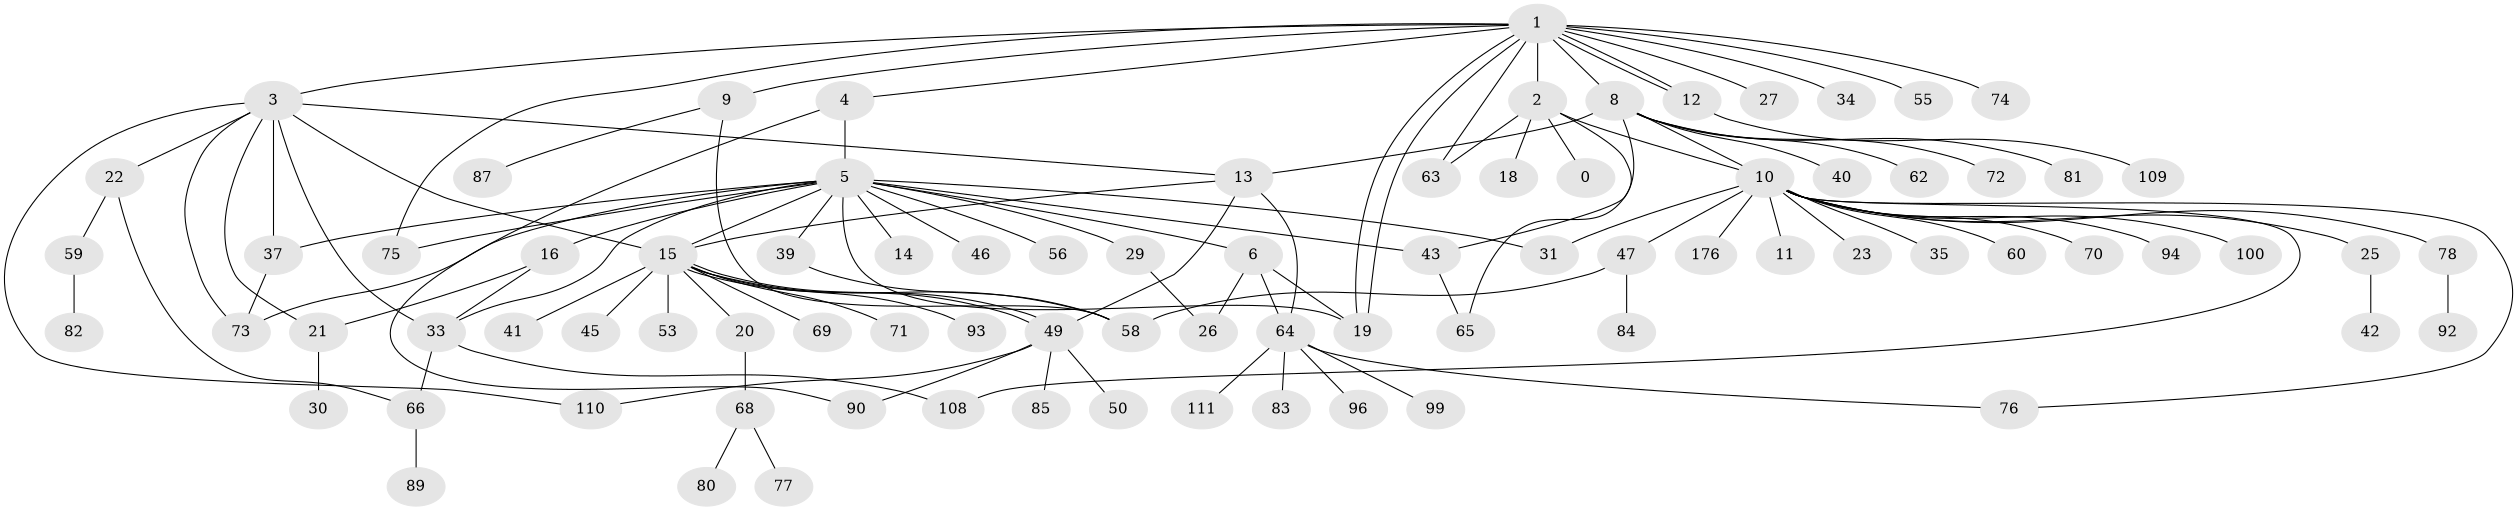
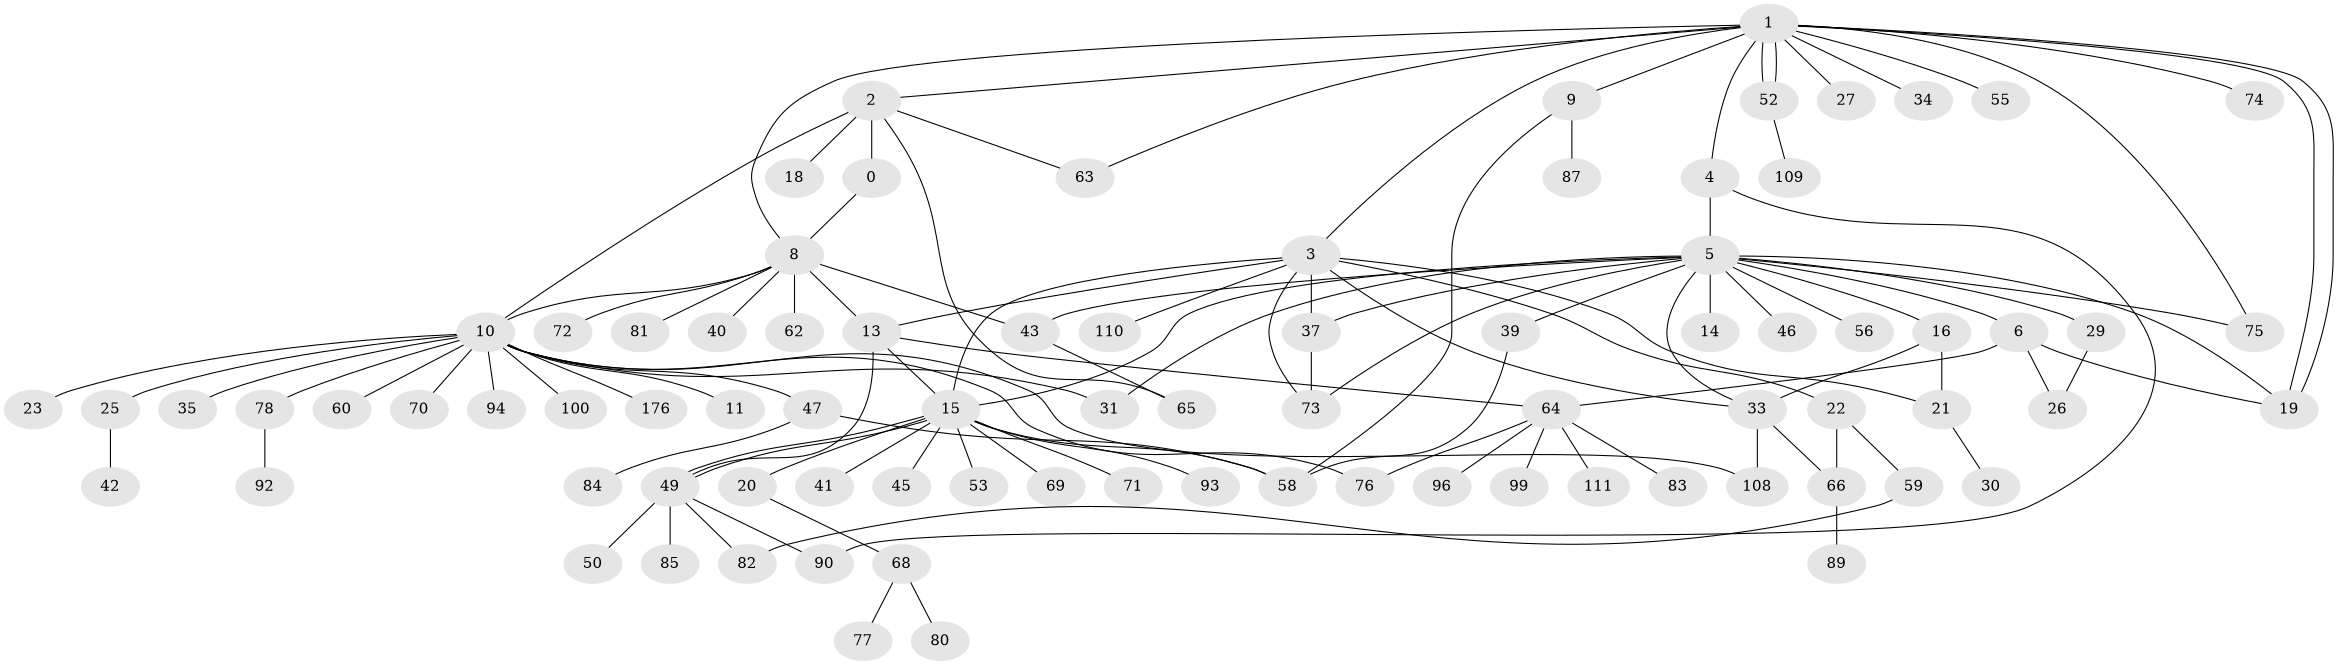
(1692, 101) -> (1769, 101)
none -> (833, 216)
(869, 378) -> (709, 525)
